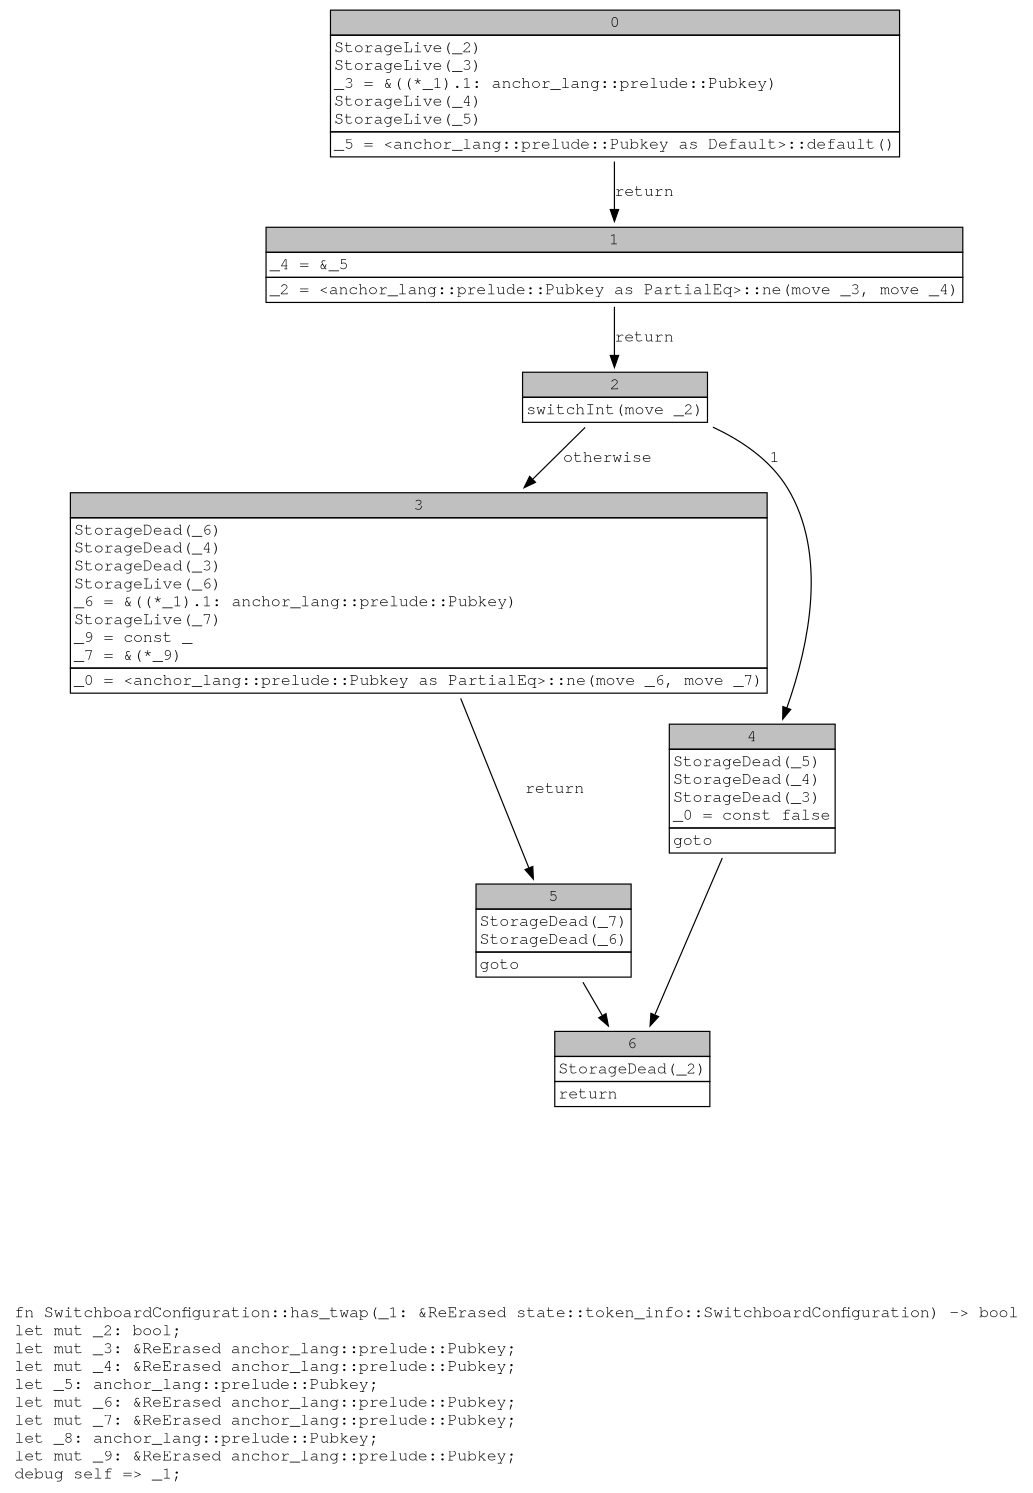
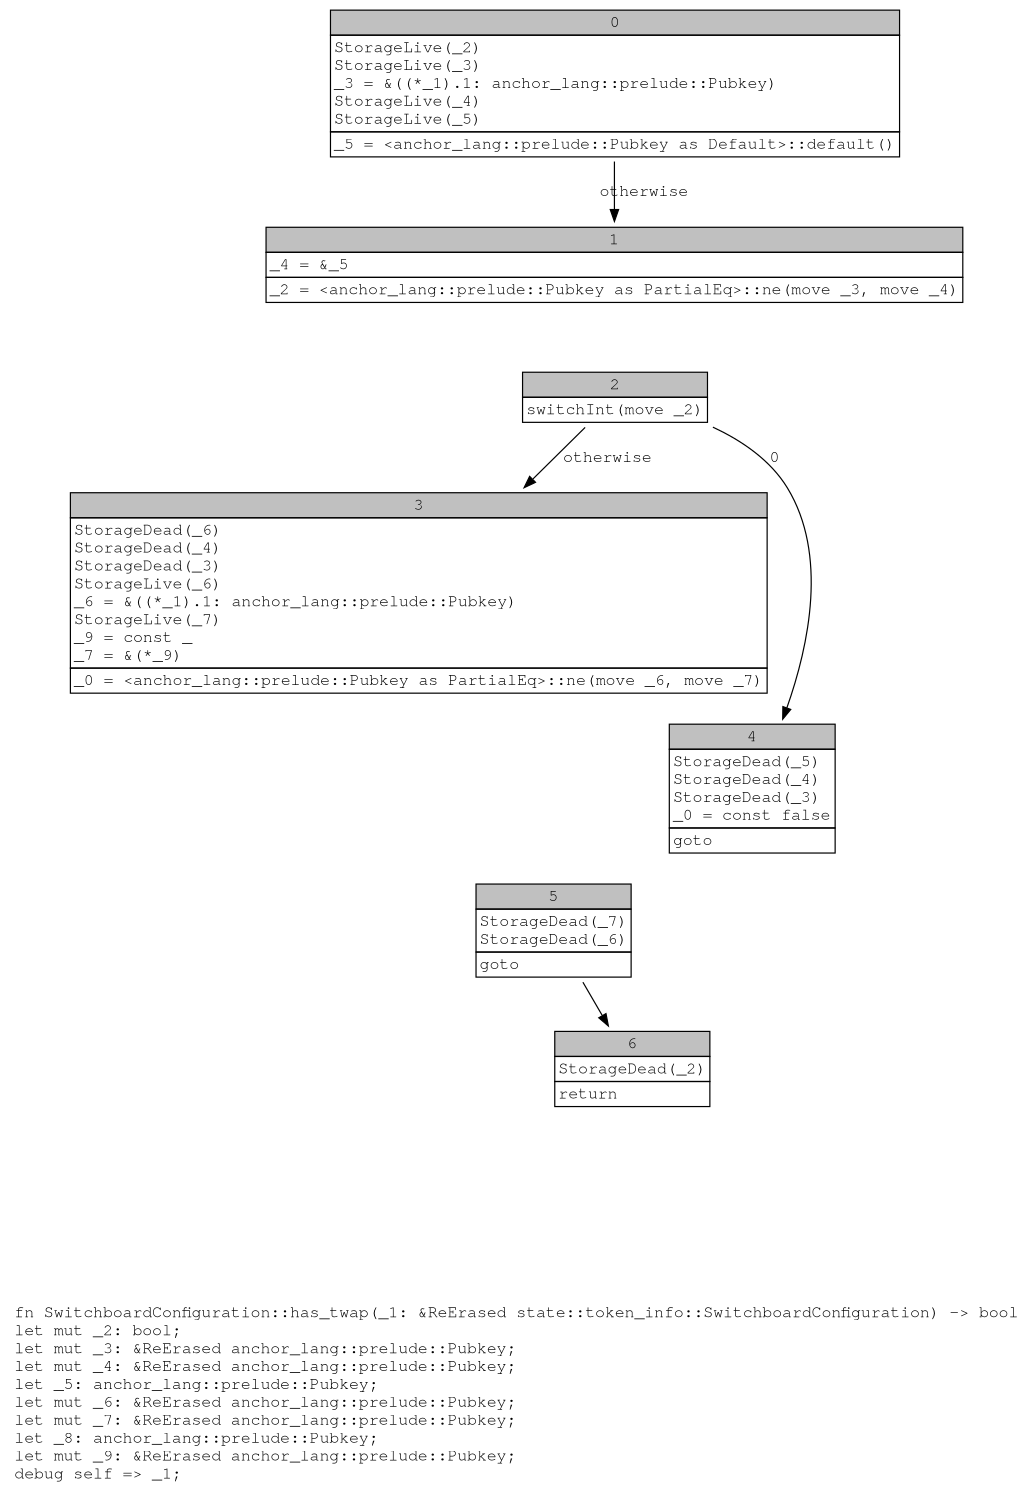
(644, 191) -> (644, 191)
(614, 331) -> none
(775, 458) -> (775, 458)
(495, 783) -> none
(689, 936) -> none
